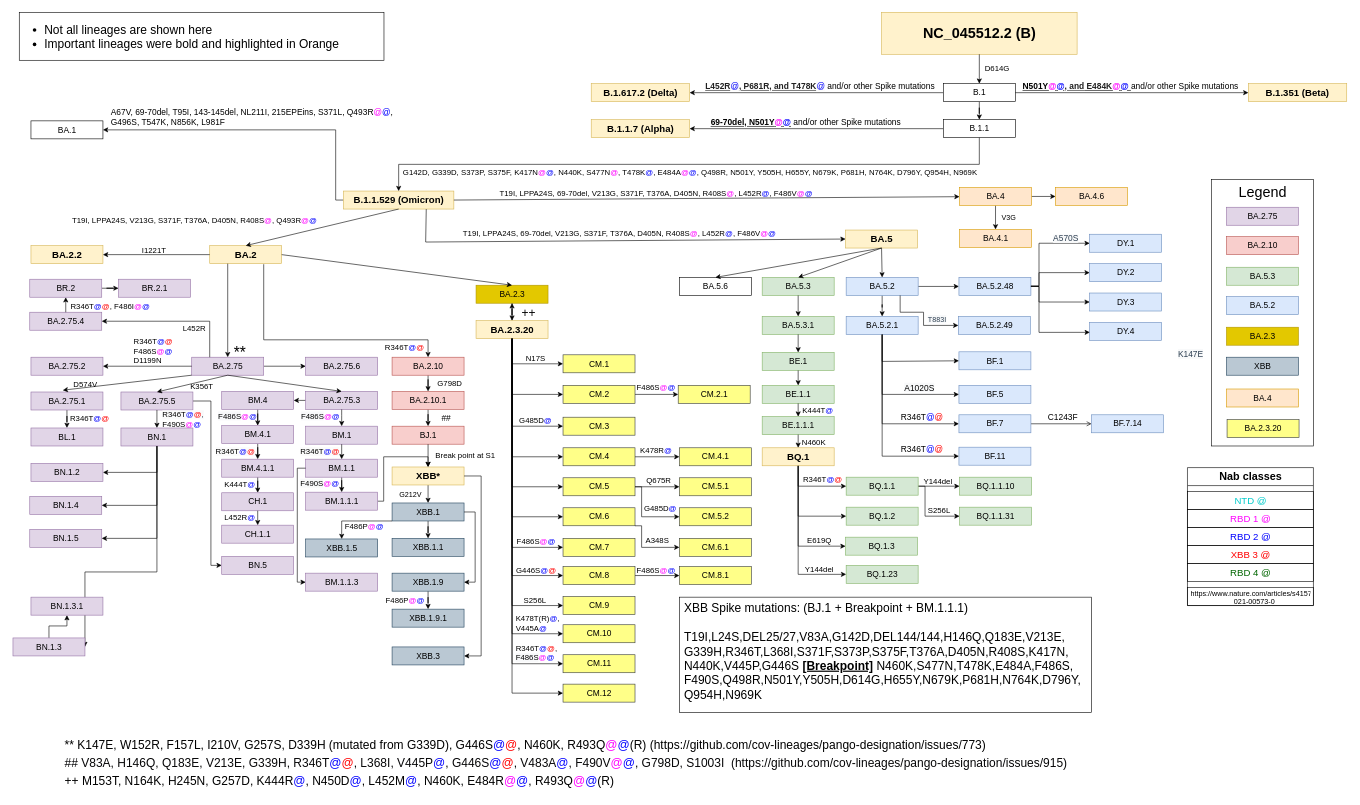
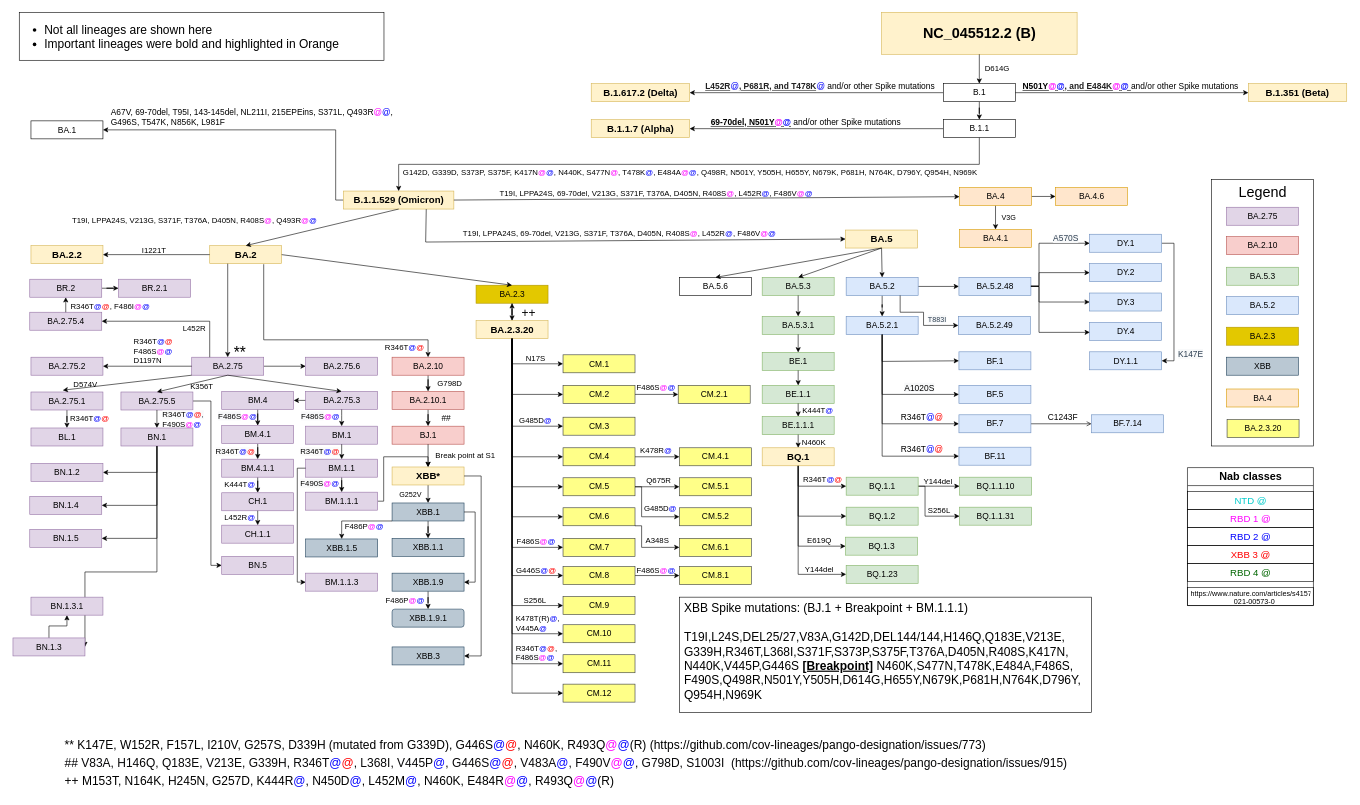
(149, 351) -> (149, 351)
none -> (1126, 361)
none -> (1172, 361)
(410, 495) -> (410, 495)
(428, 618) -> (428, 618)
